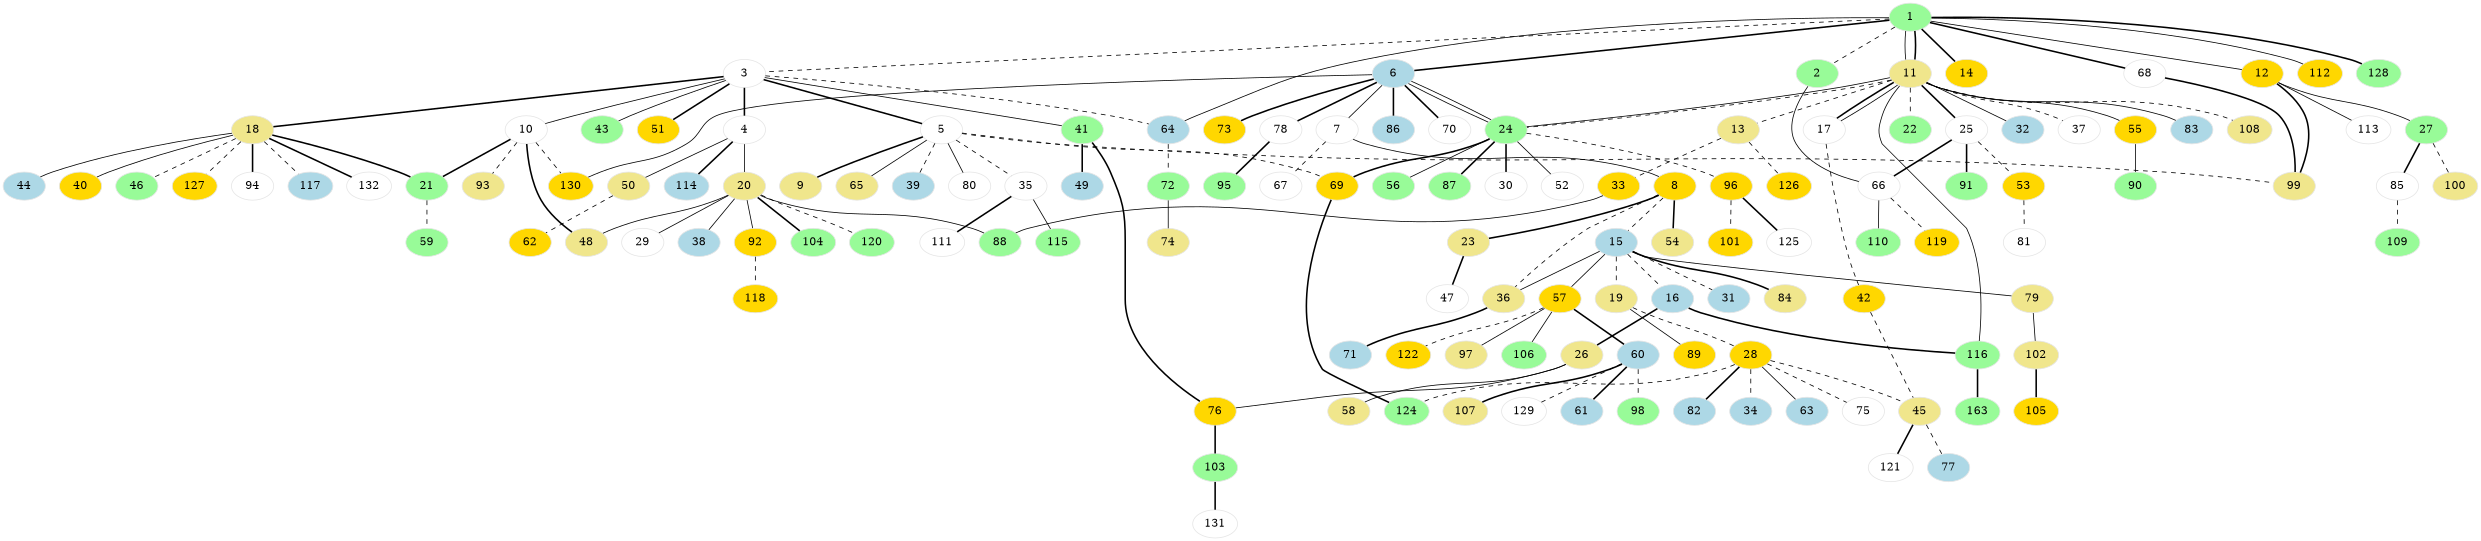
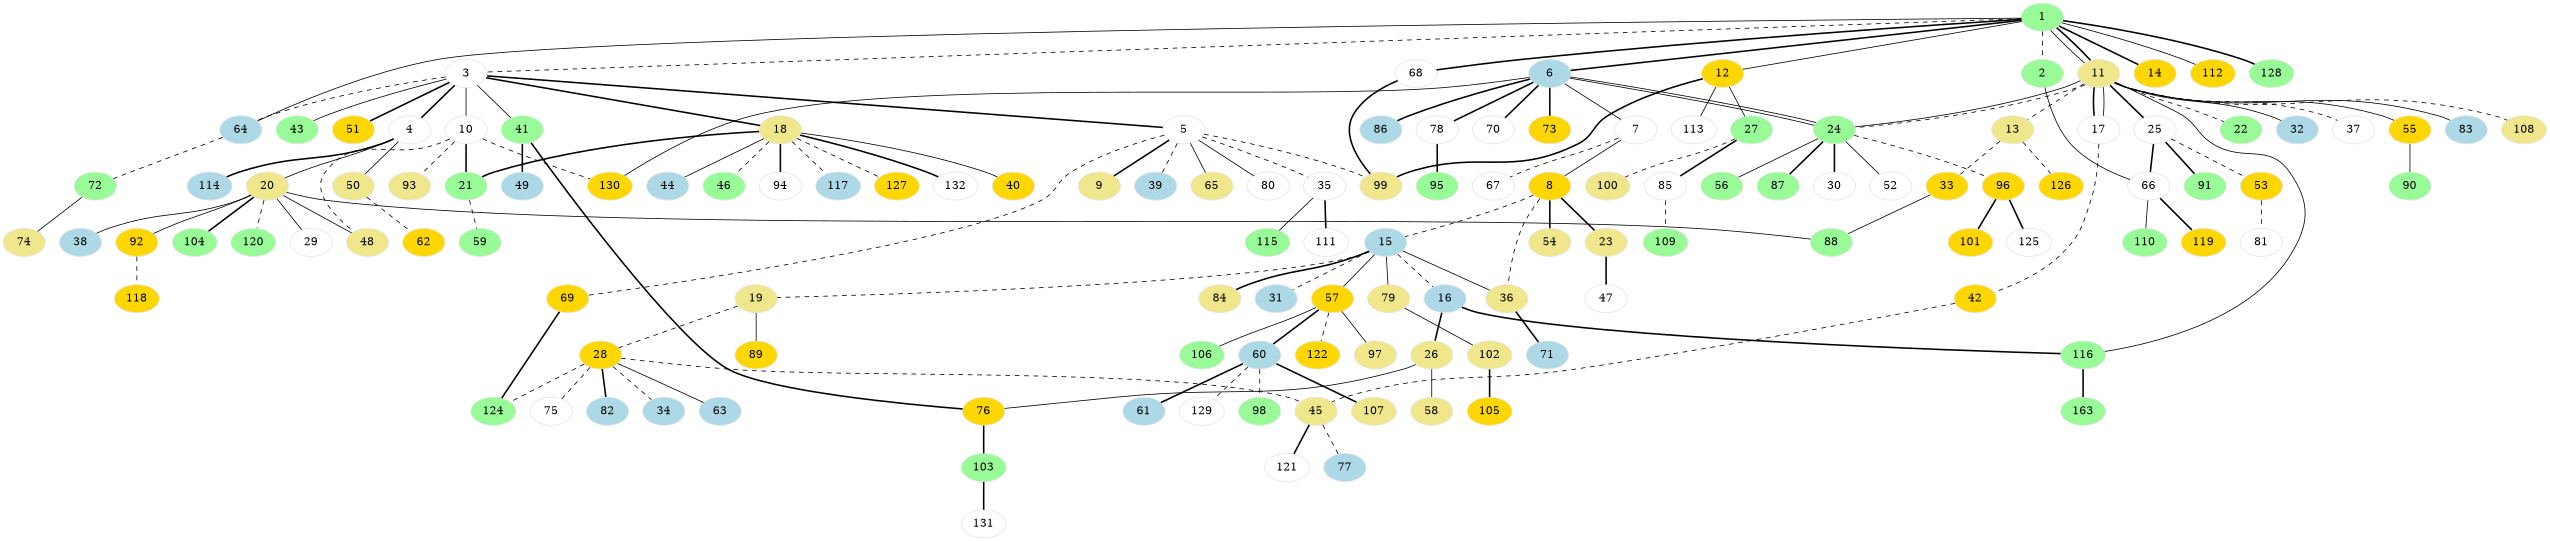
(1449, 152) -> none
(538, 194) -> (329, 169)
(1731, 214) -> (1987, 214)
(1908, 214) -> (2176, 214)
